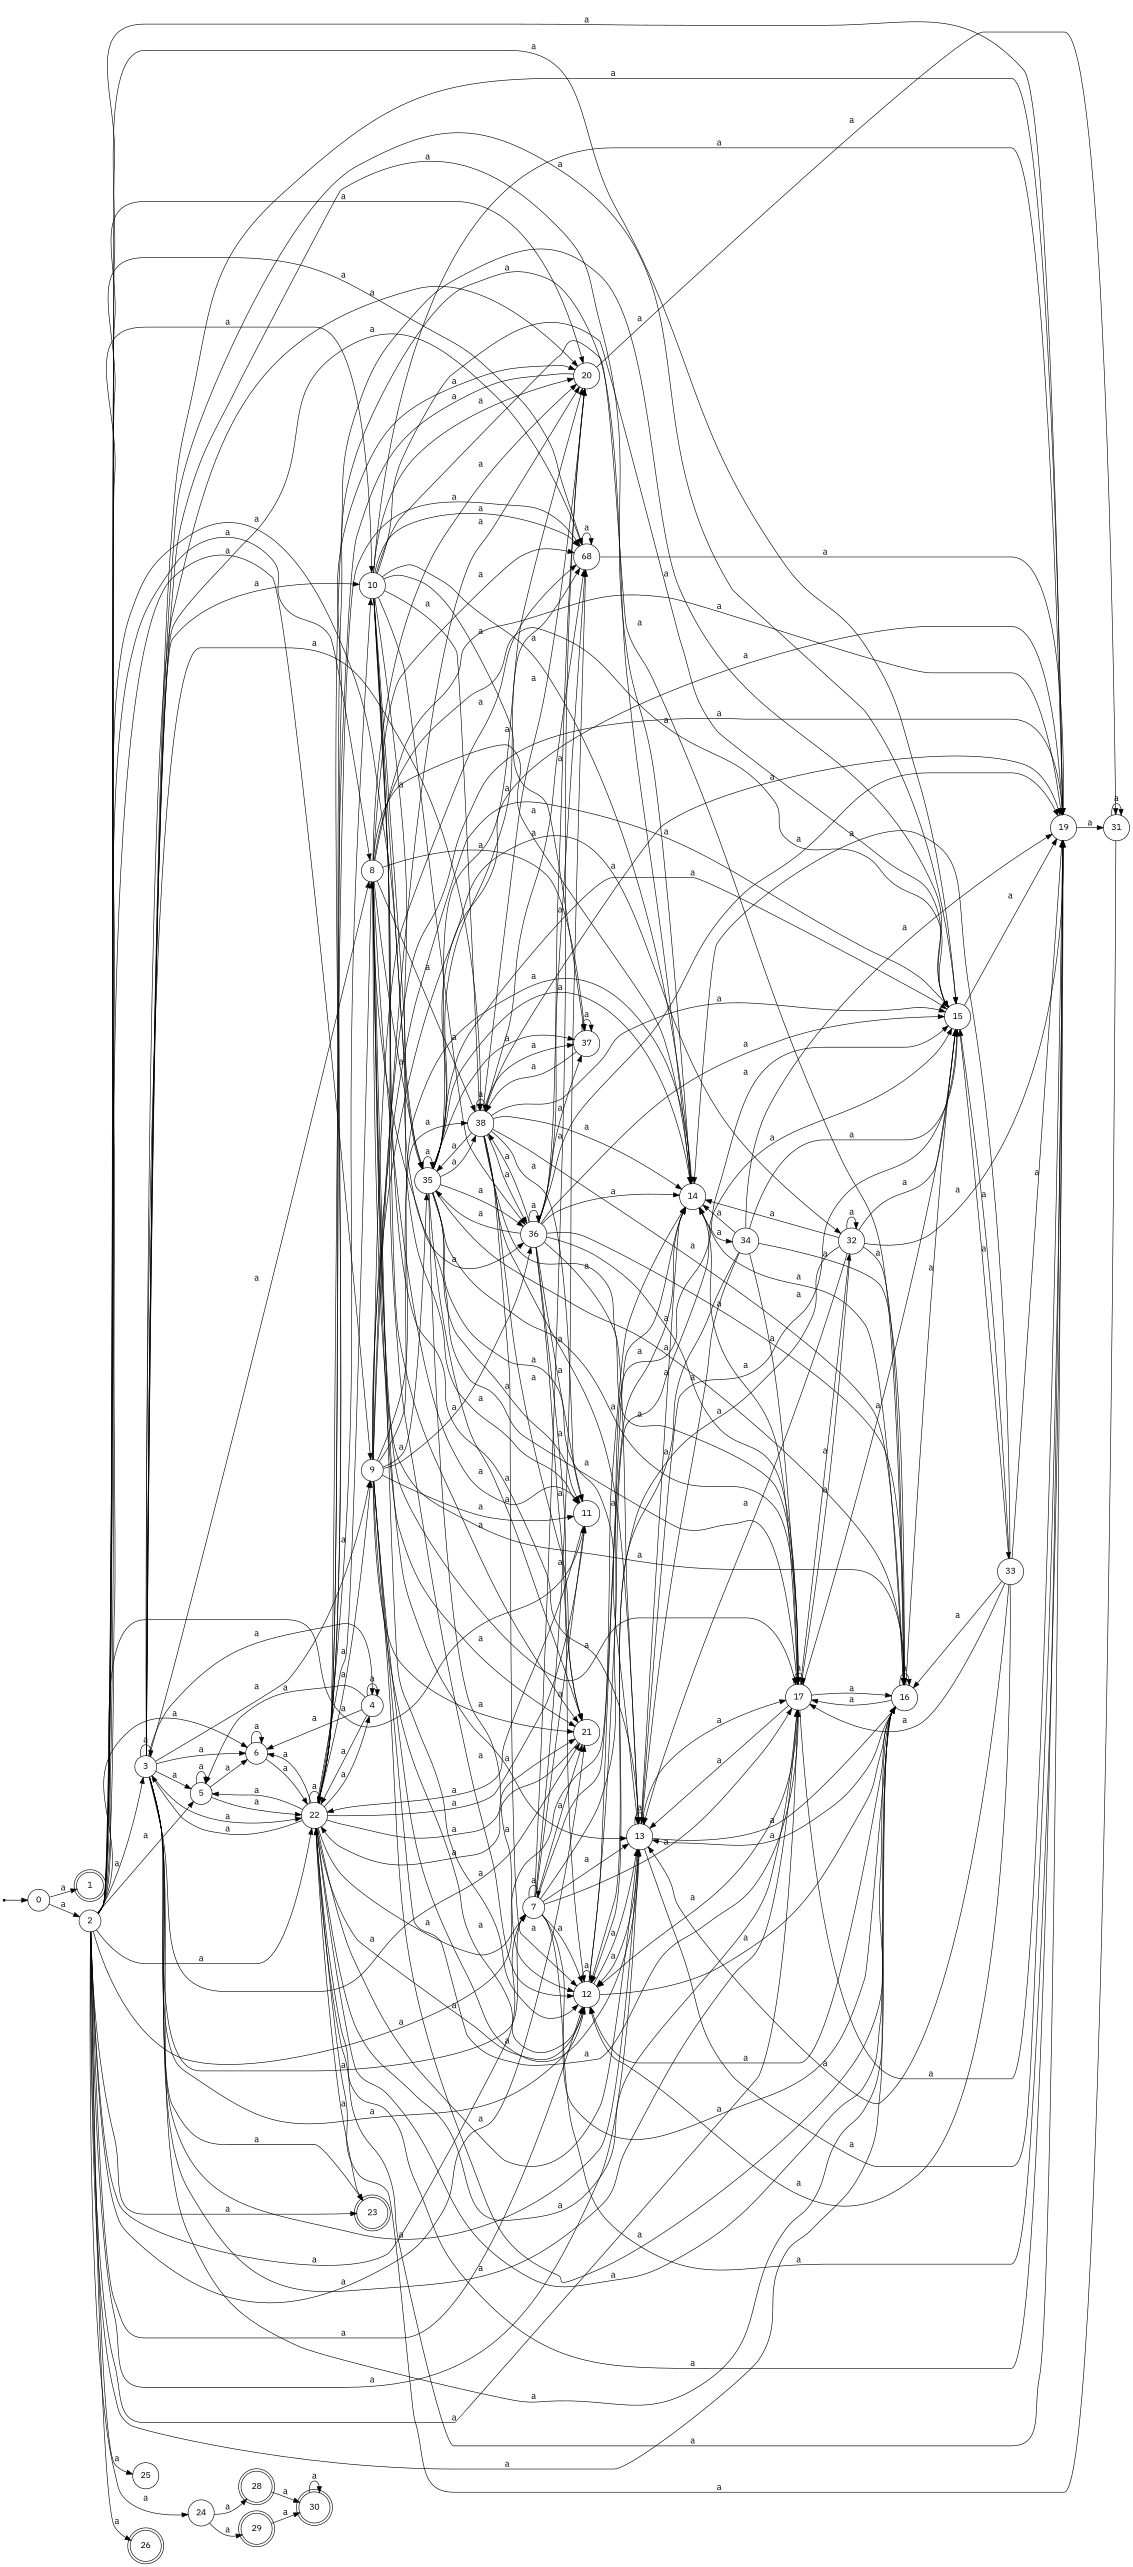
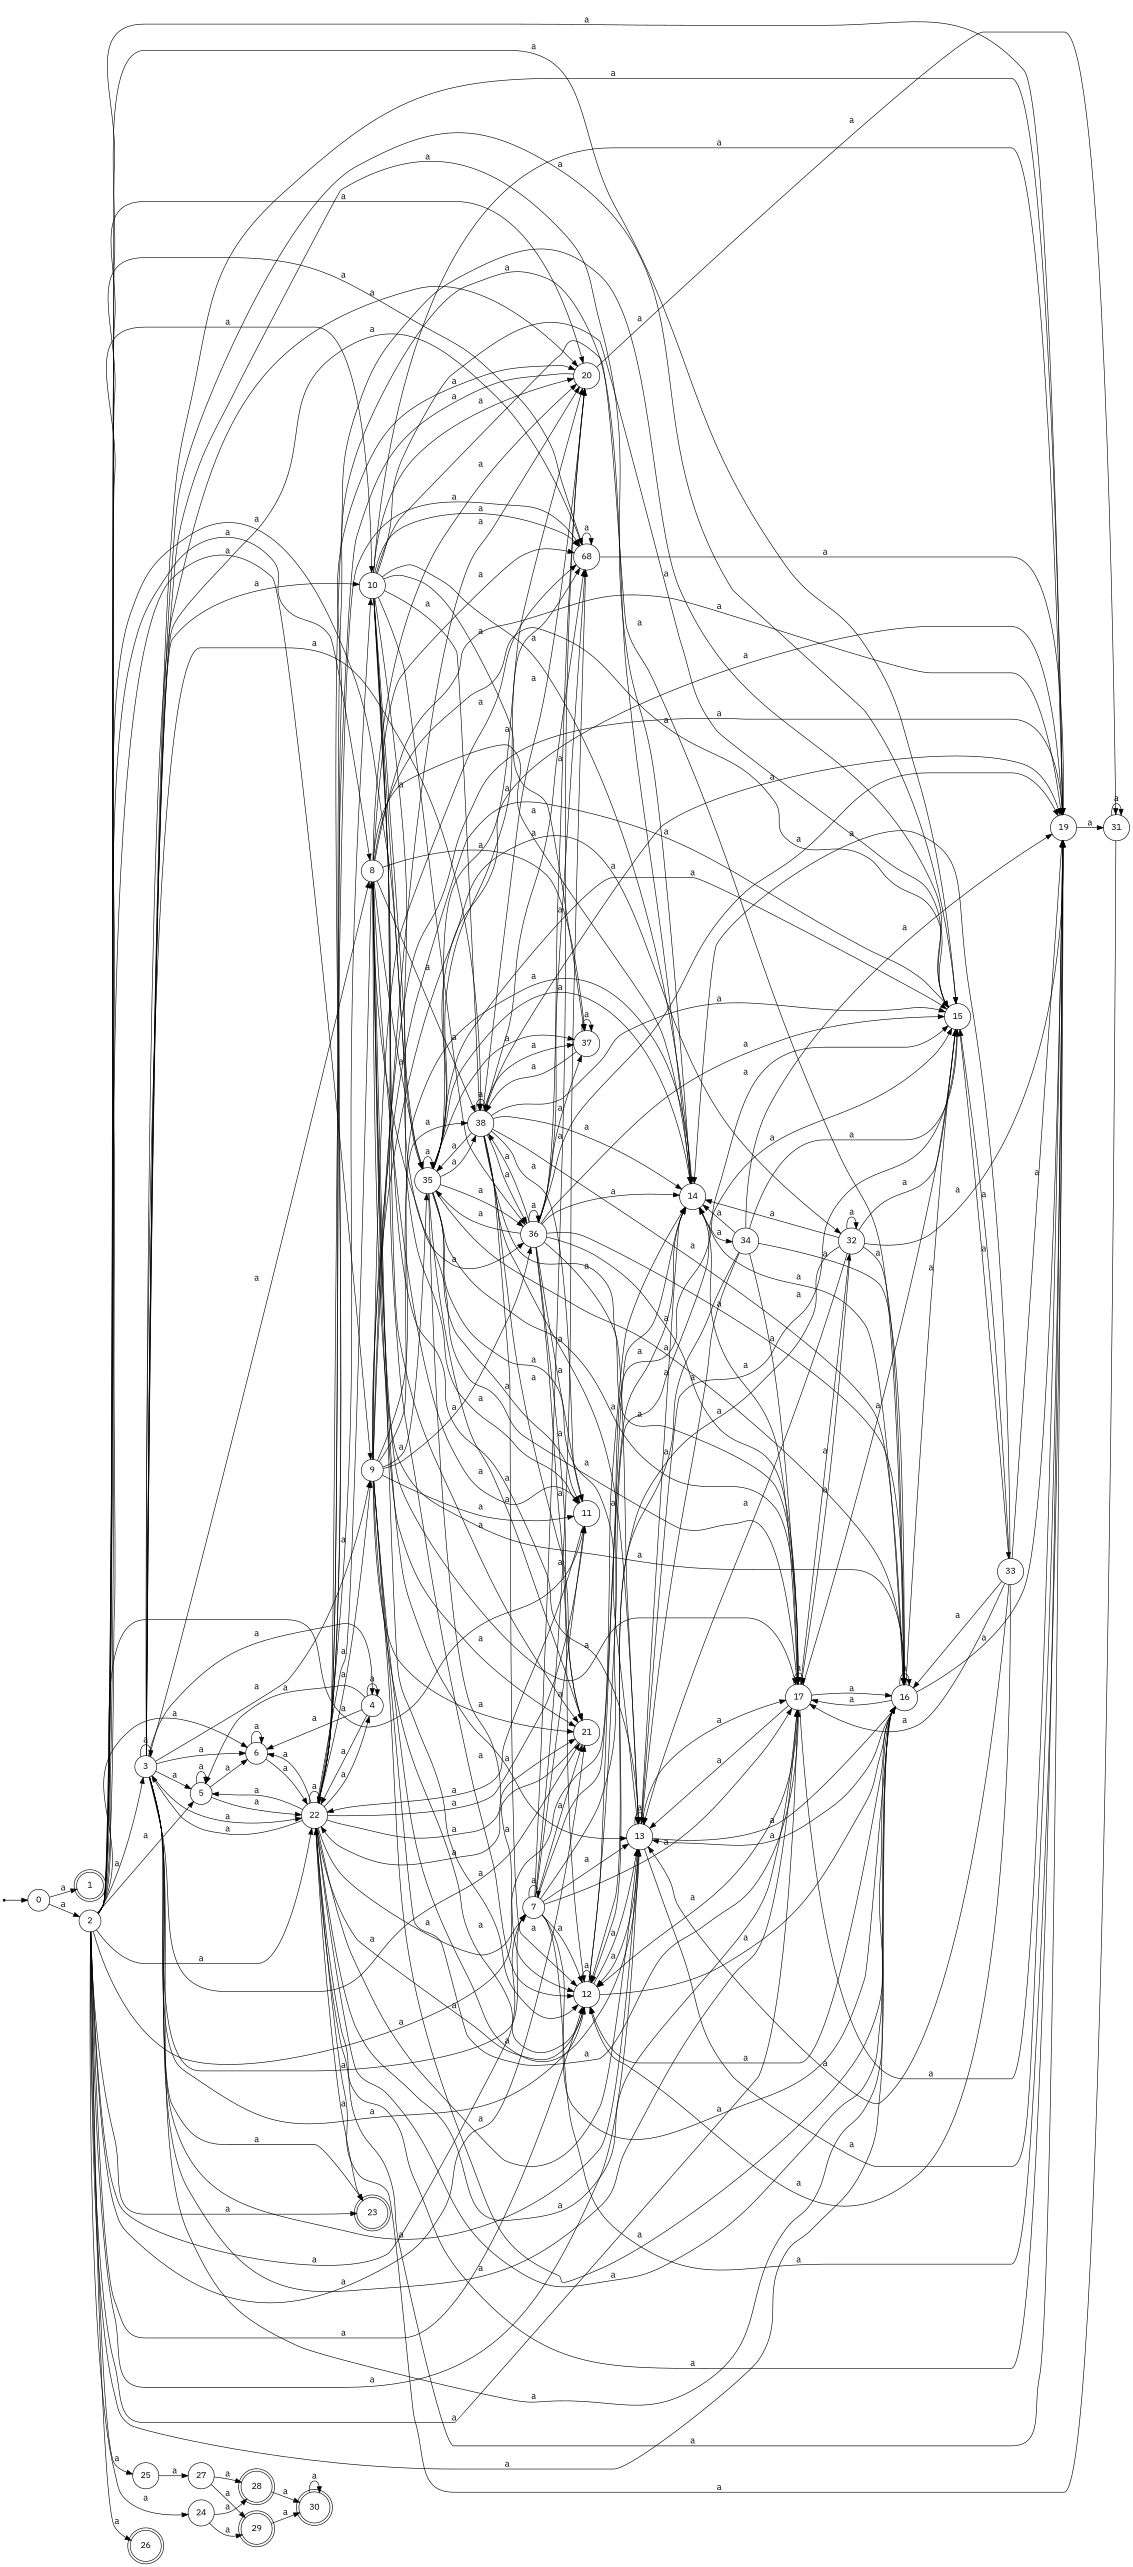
(1009, 925) -> (1050, 1317)
none -> (201, 2476)
